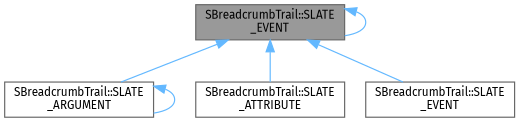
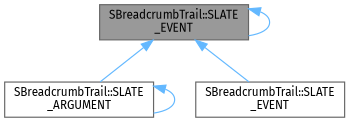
(270, 100) -> none
